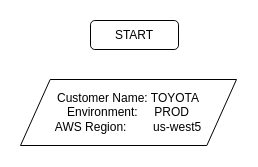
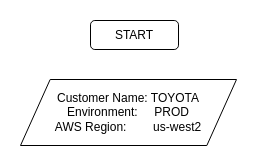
(129, 113) -> (129, 113)
